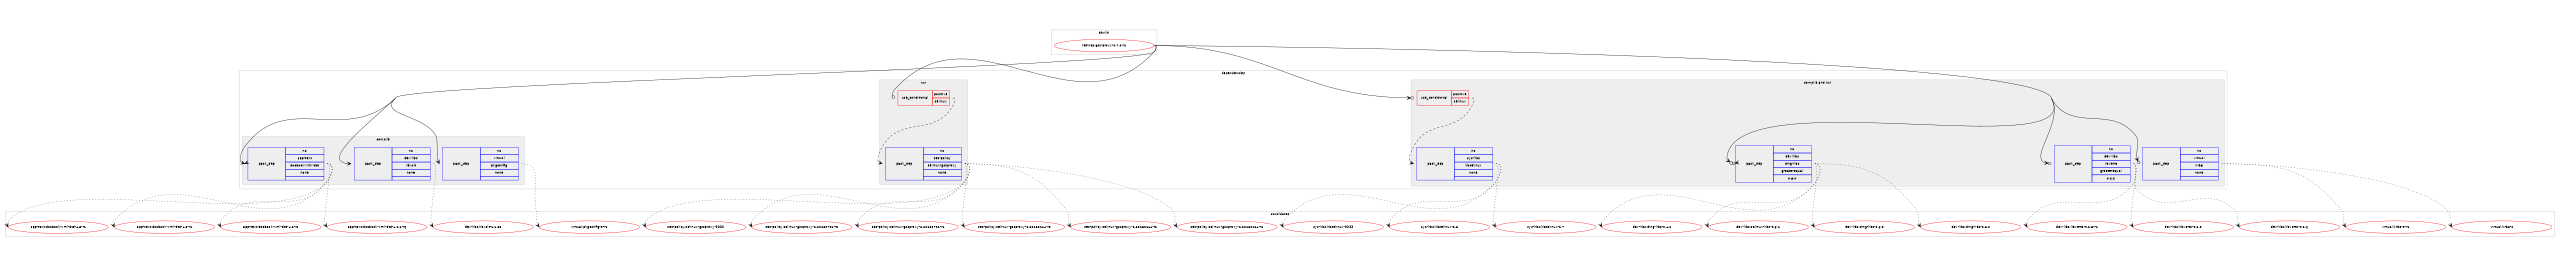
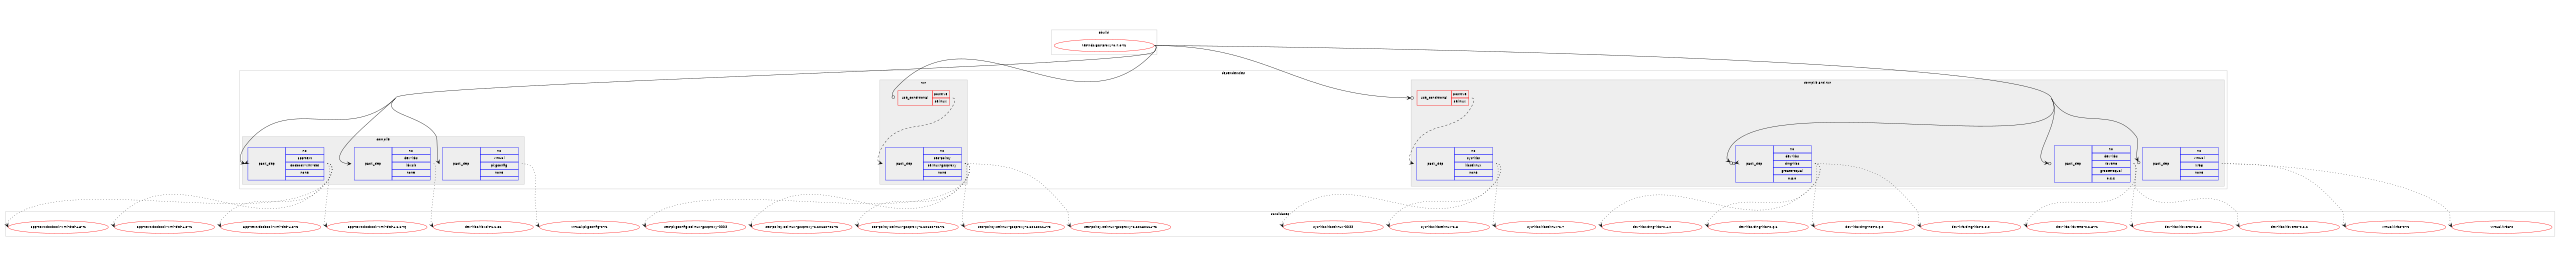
(696, 227) -> (696, 227)
(1227, 227) -> none
(1758, 227) -> (1758, 227)
(1865, 227) -> (1865, 227)
(1971, 227) -> (1971, 227)
(2290, 227) -> (2290, 227)
